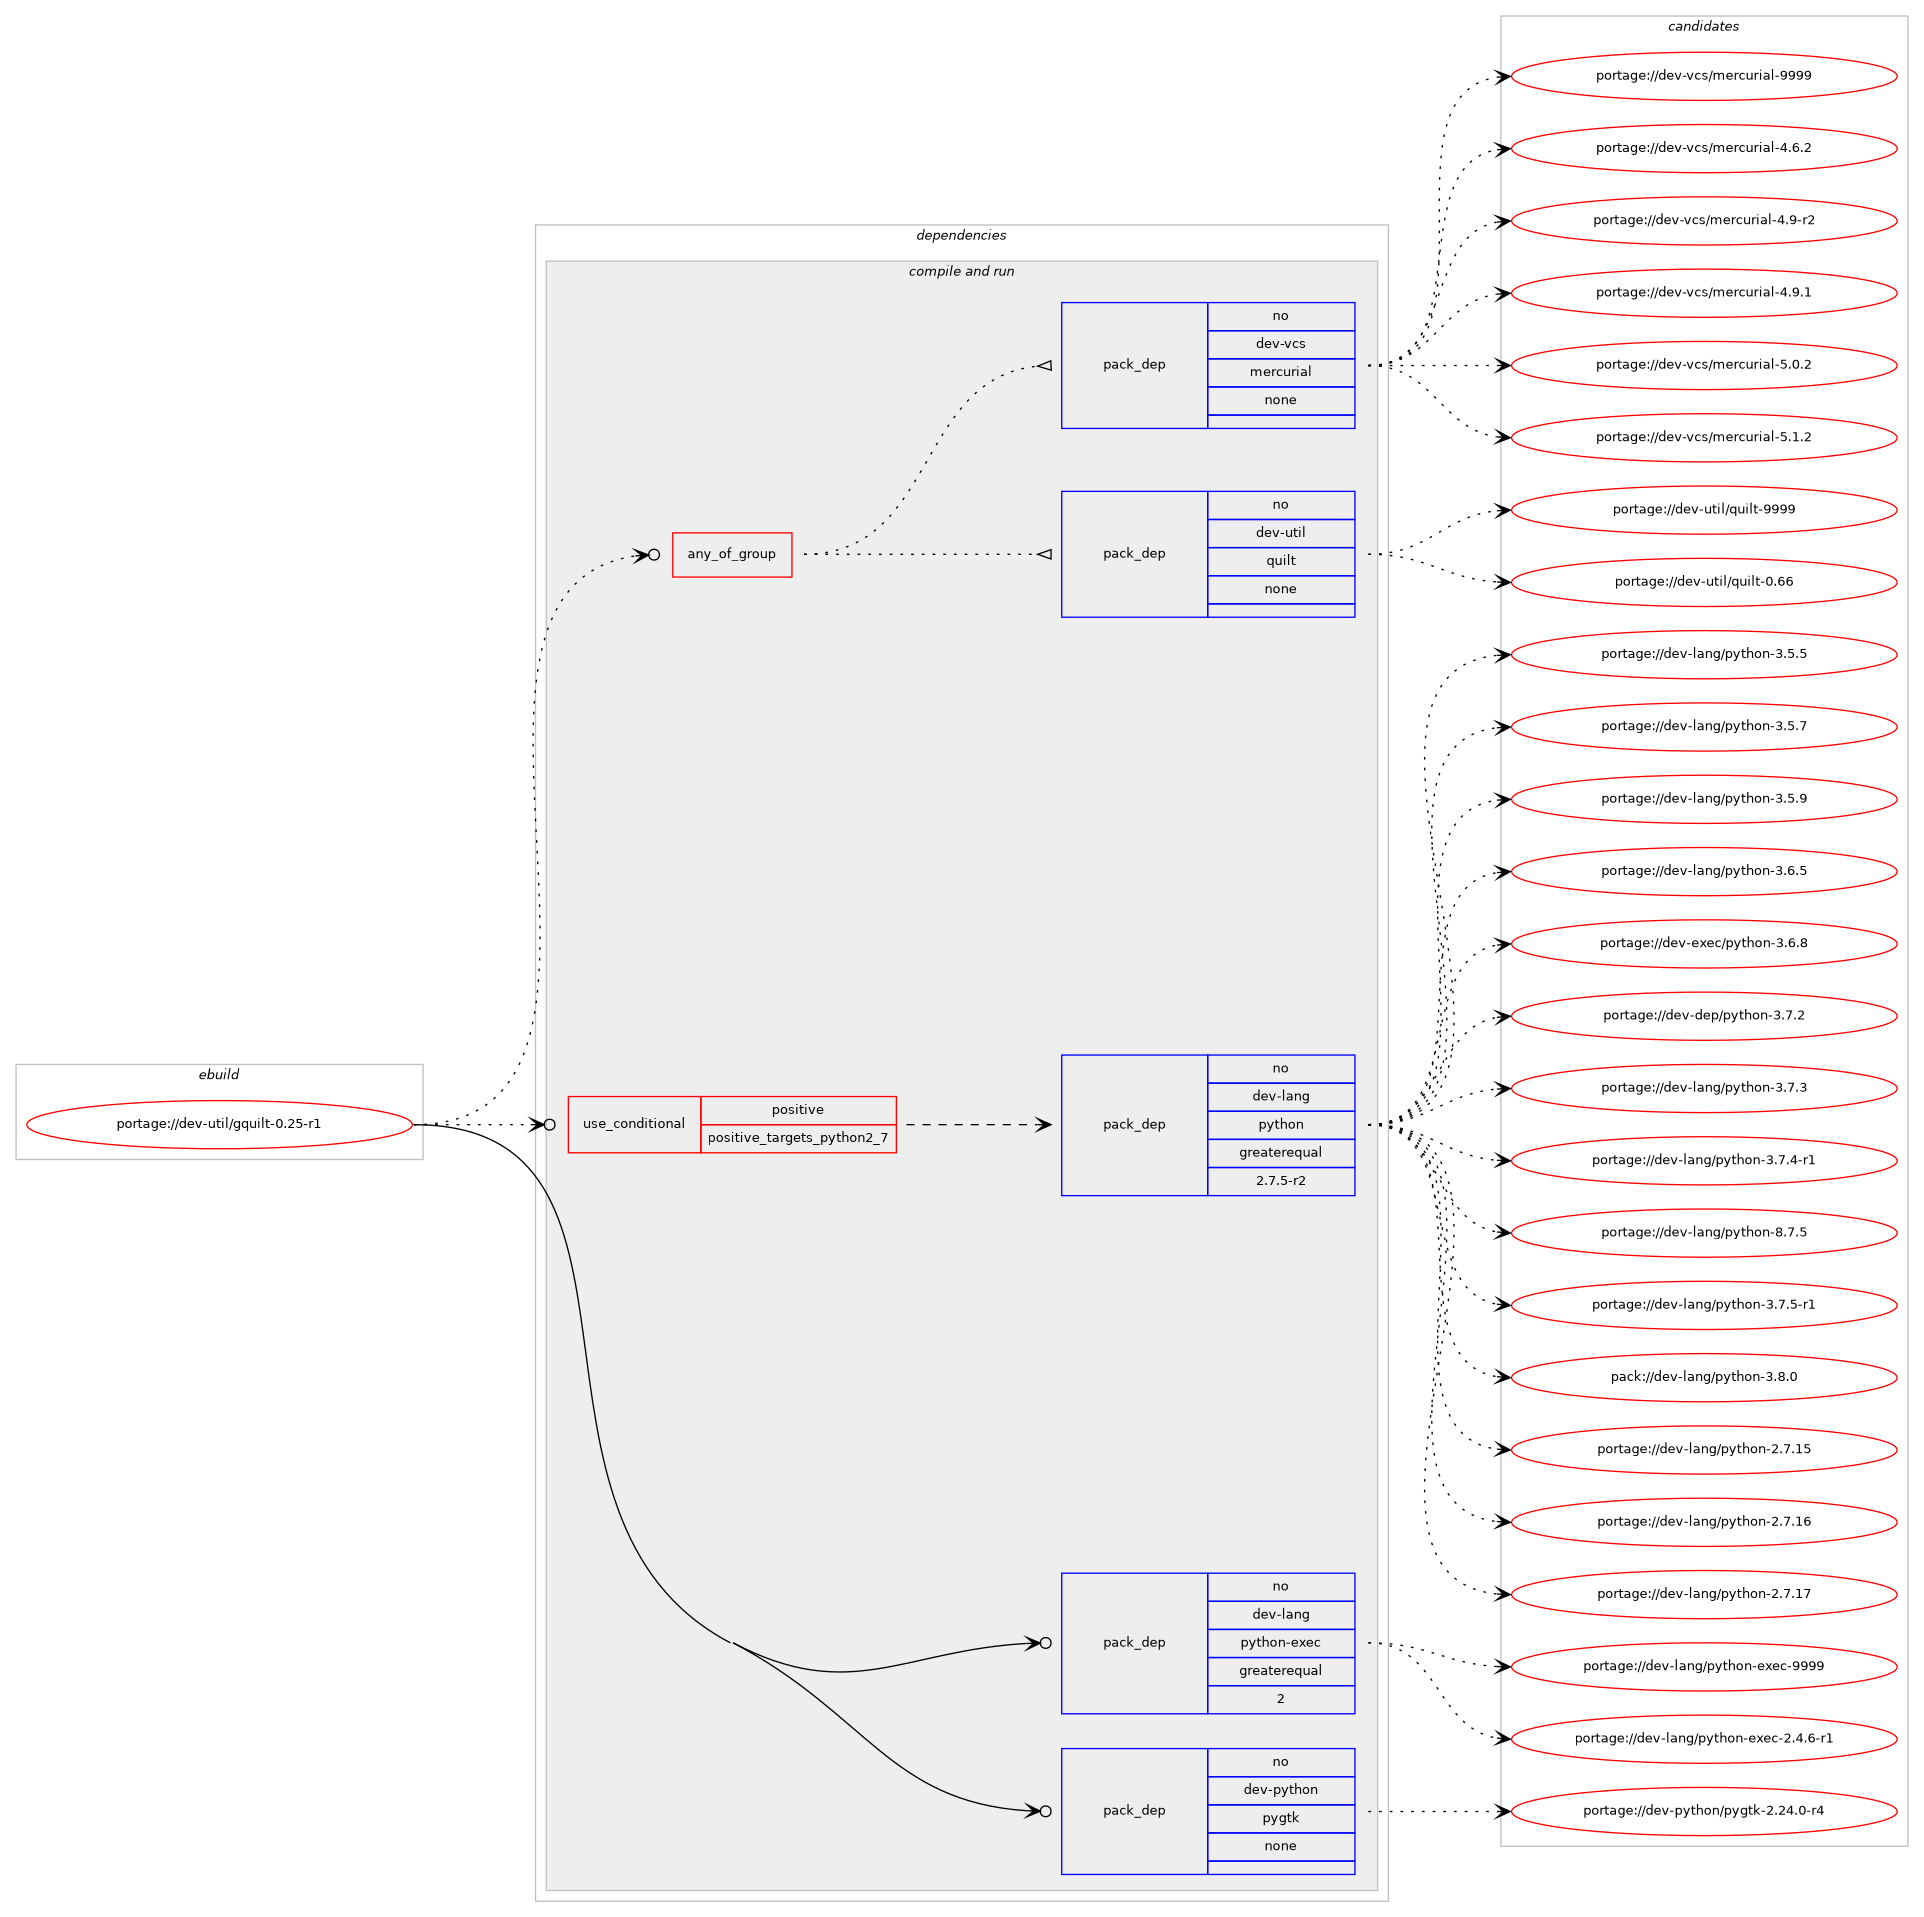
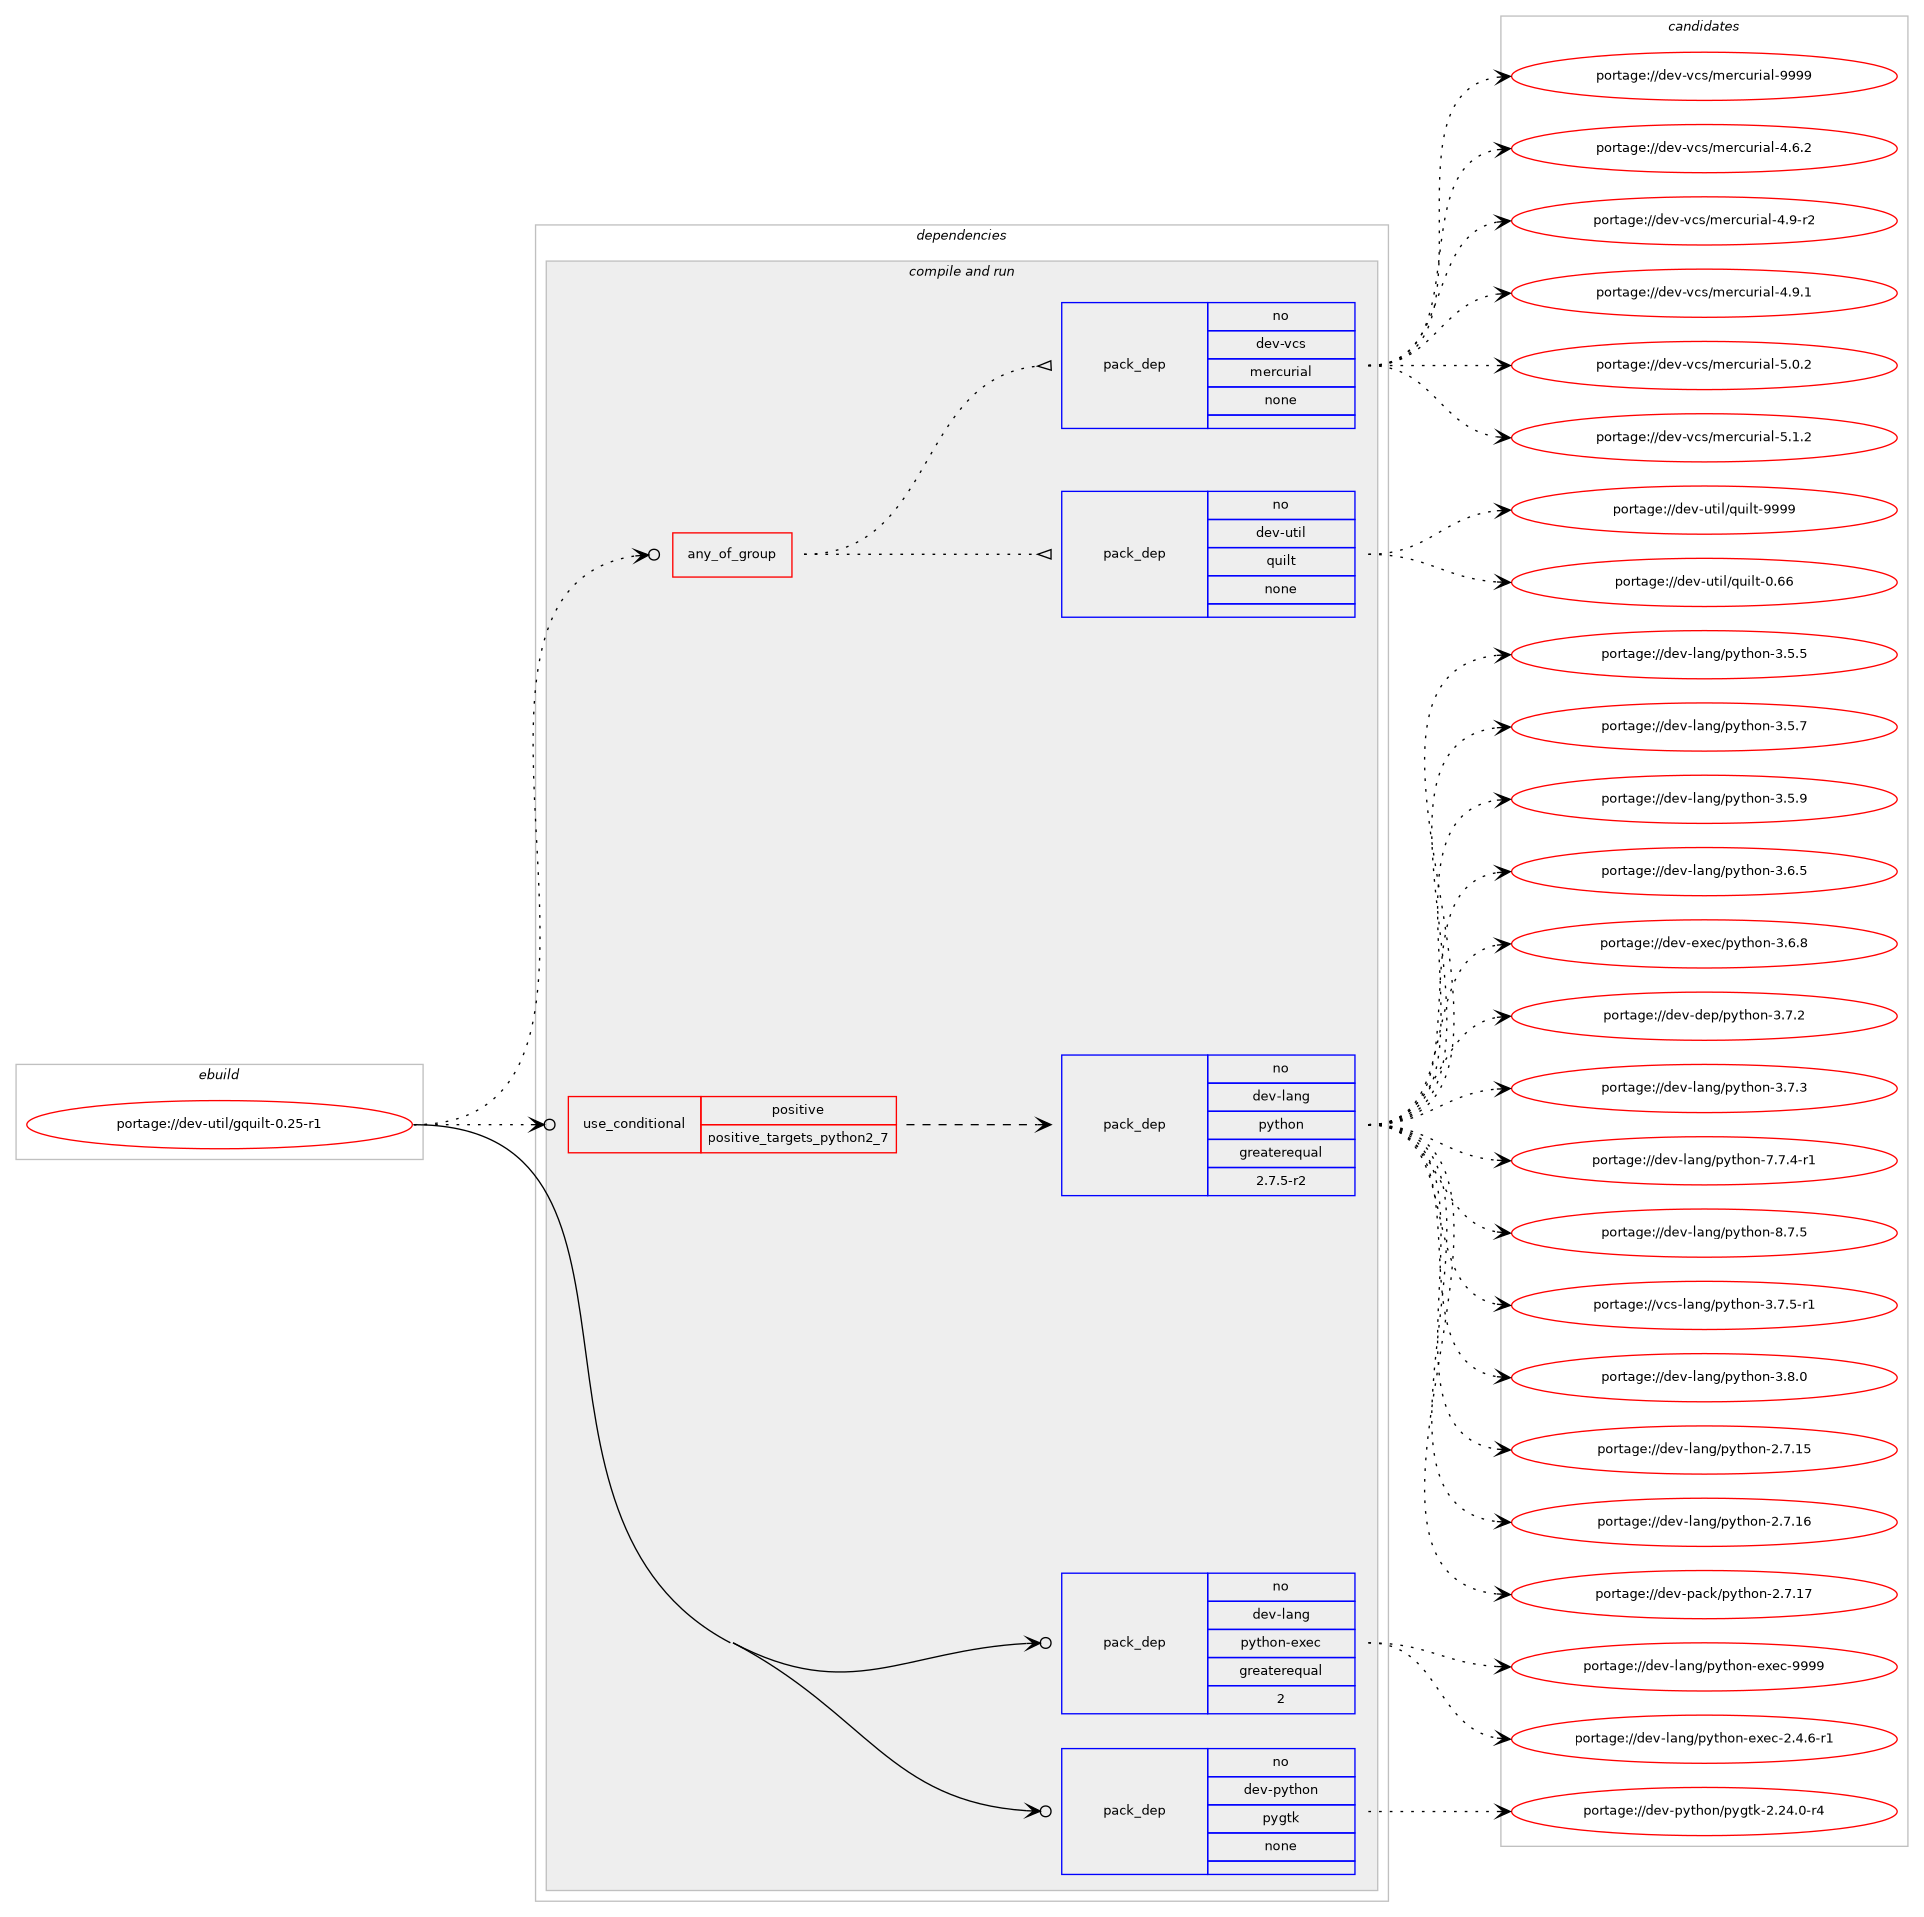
(1704, 1161) -> (1704, 1161)
(1704, 1305) -> (1704, 1305)
(1704, 1378) -> (1704, 1378)
(1704, 1595) -> (1704, 1595)
